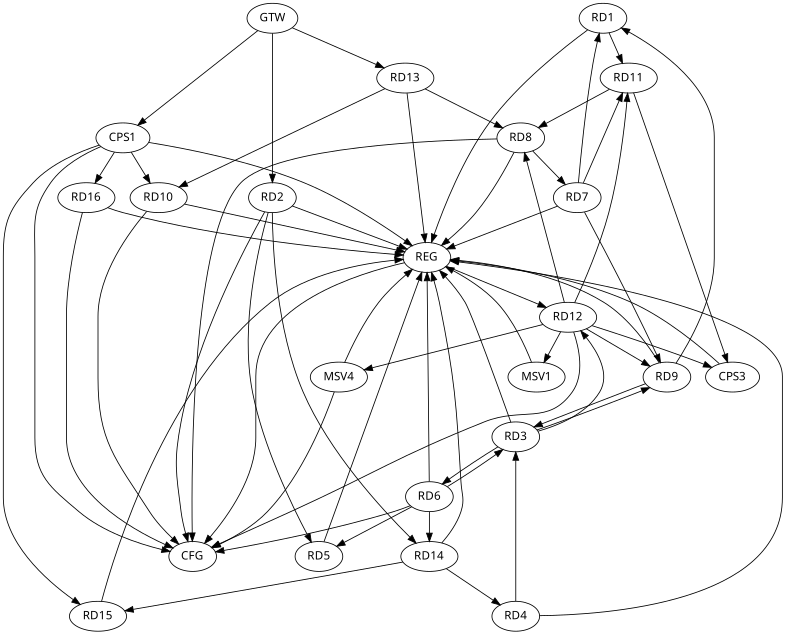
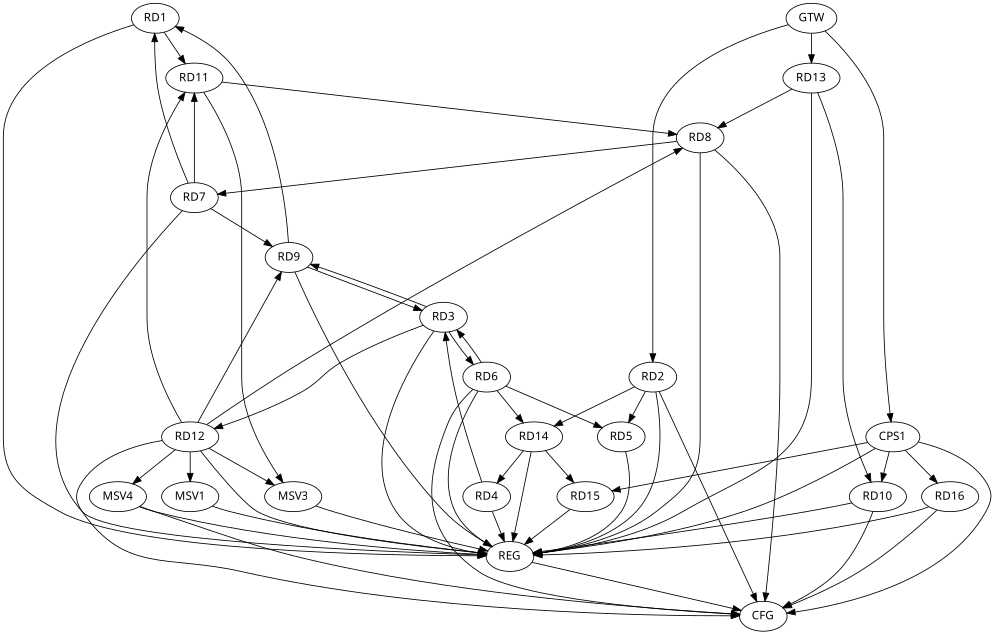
(492, 285) -> (259, 512)
(733, 377) -> (293, 497)
